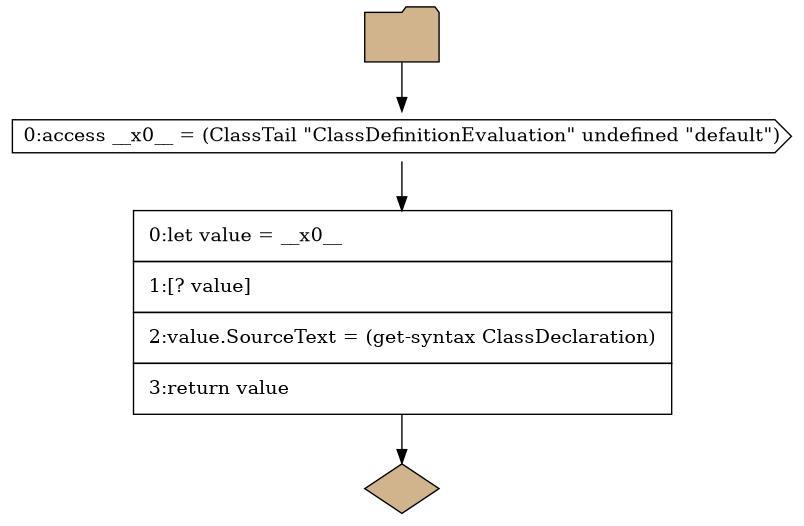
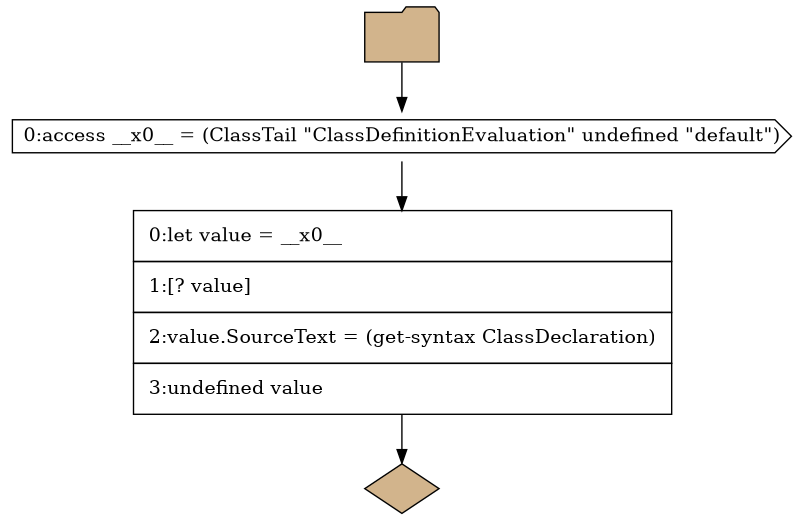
(220, 388) -> (236, 388)
